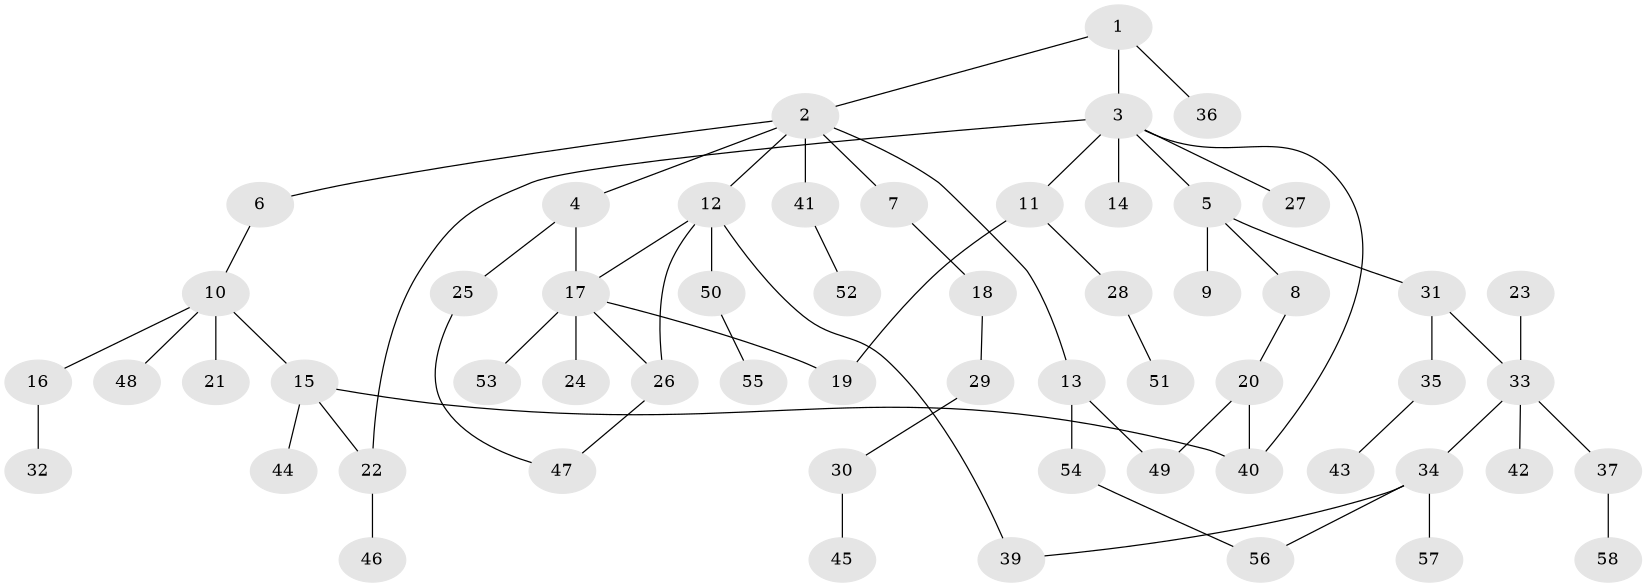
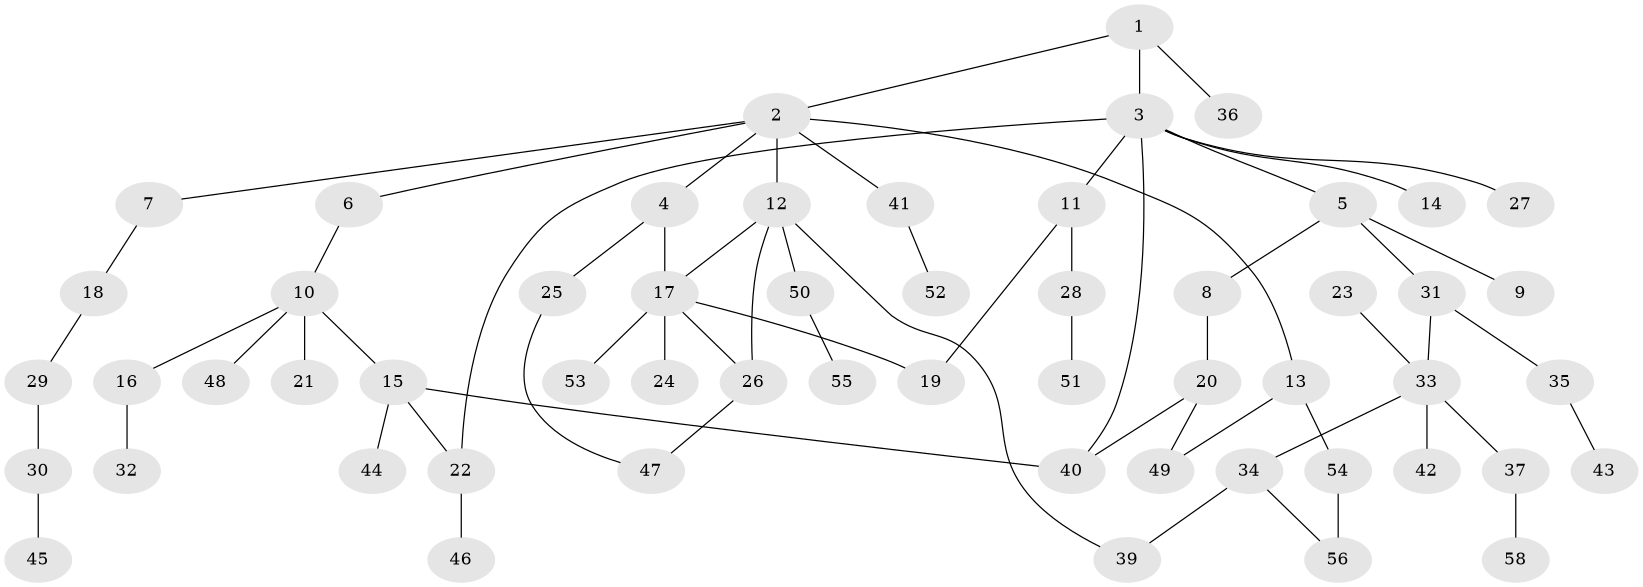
(1429, 560) -> none
